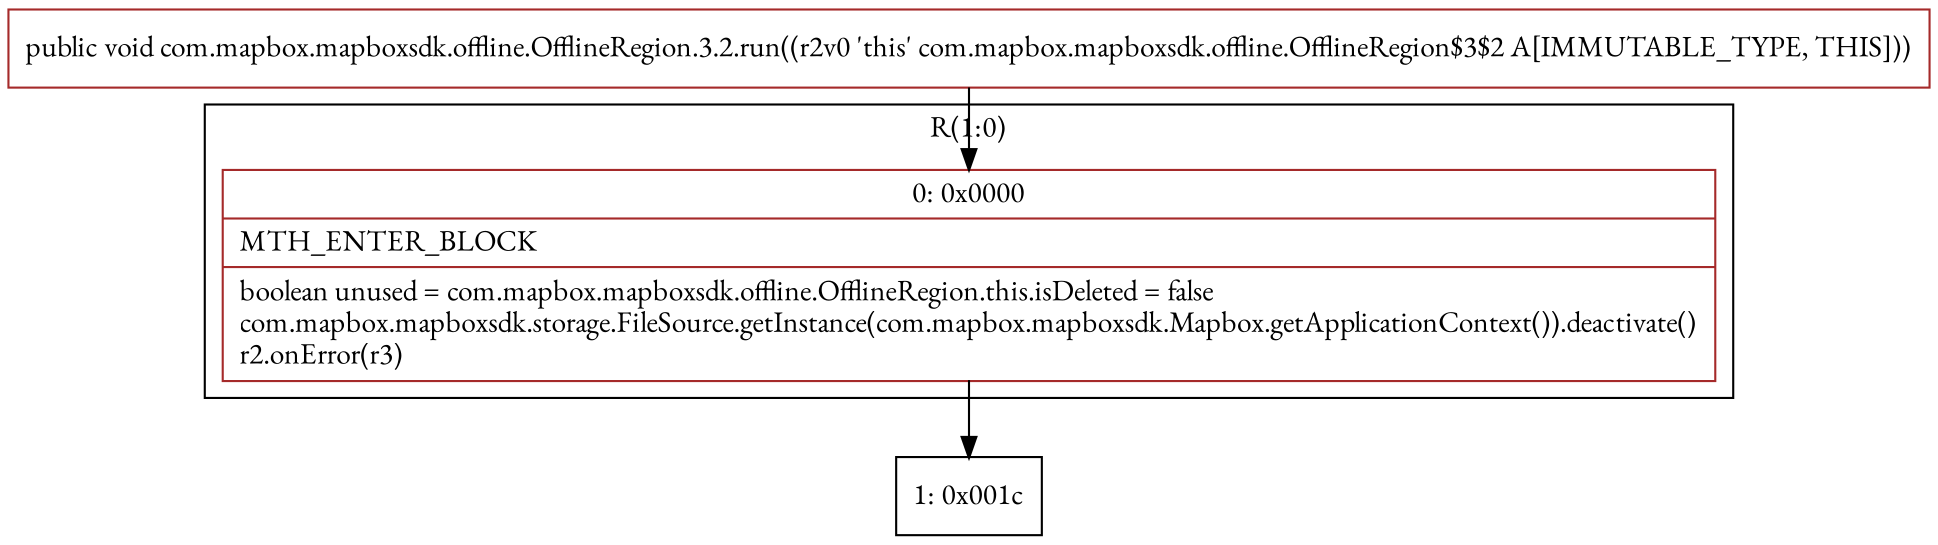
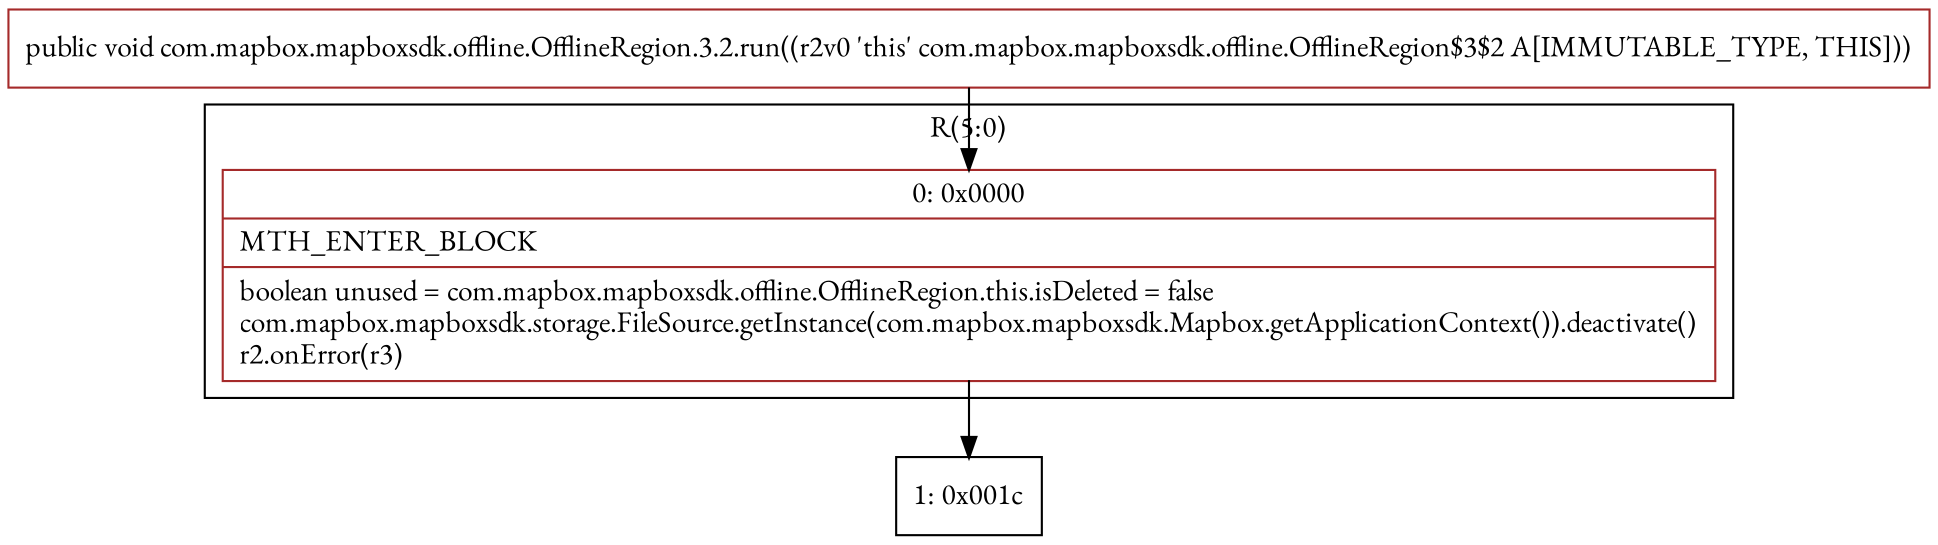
(969, 129) -> (969, 129)
